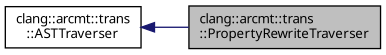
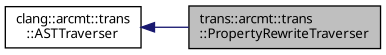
(285, 27) -> (285, 27)
